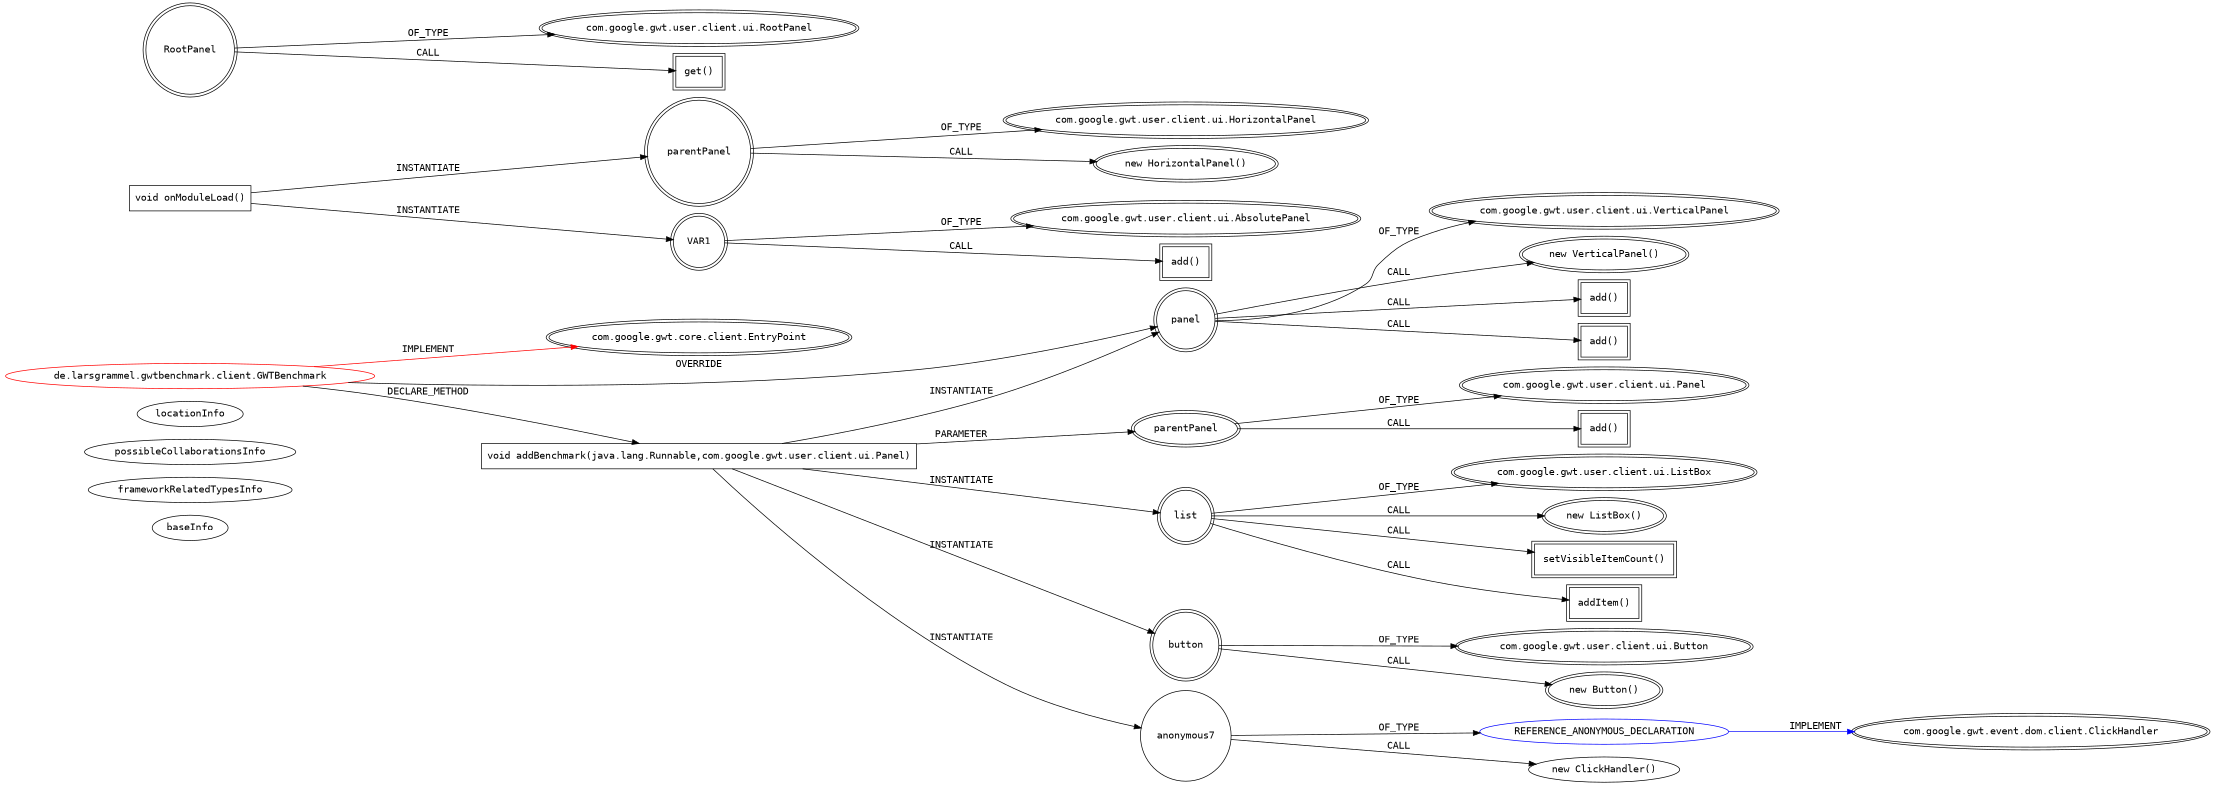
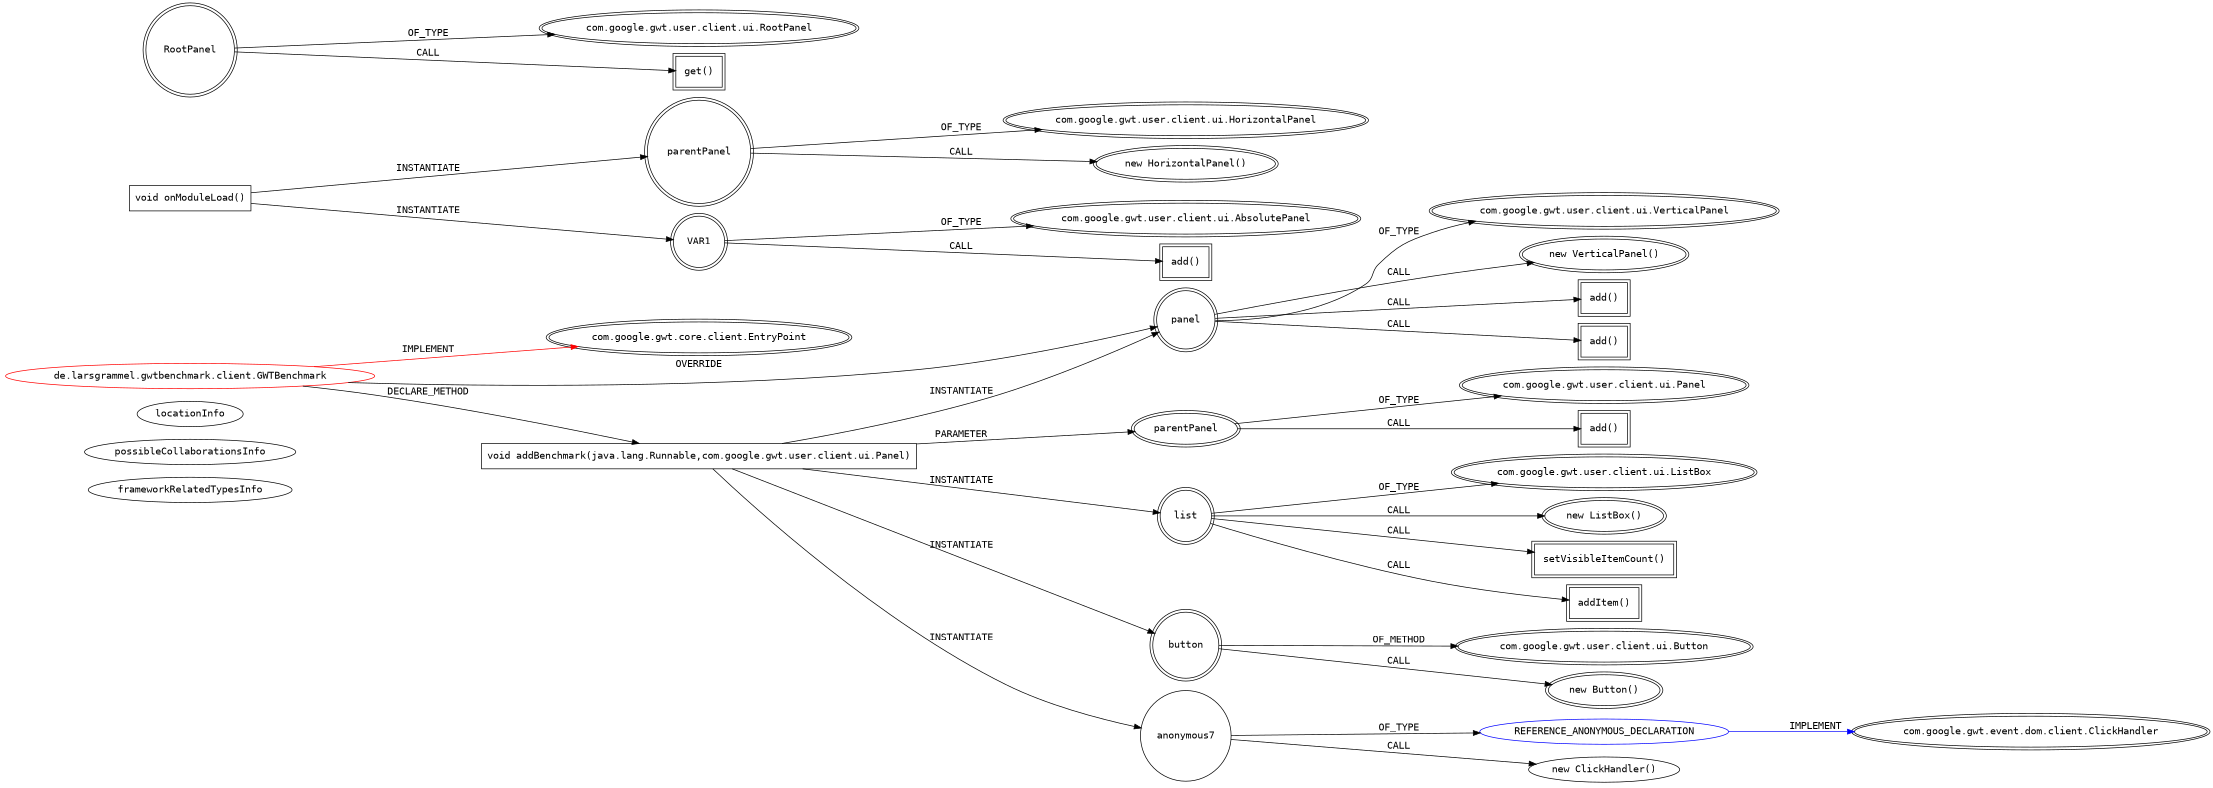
(190, 528) -> none
(1399, 640) -> (1399, 640)
